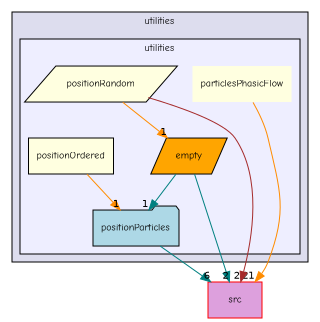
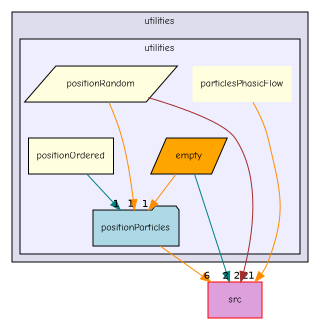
(141, 117) -> (125, 150)
(100, 188) -> (100, 188)
(165, 188) -> (165, 188)
(192, 269) -> (192, 269)
